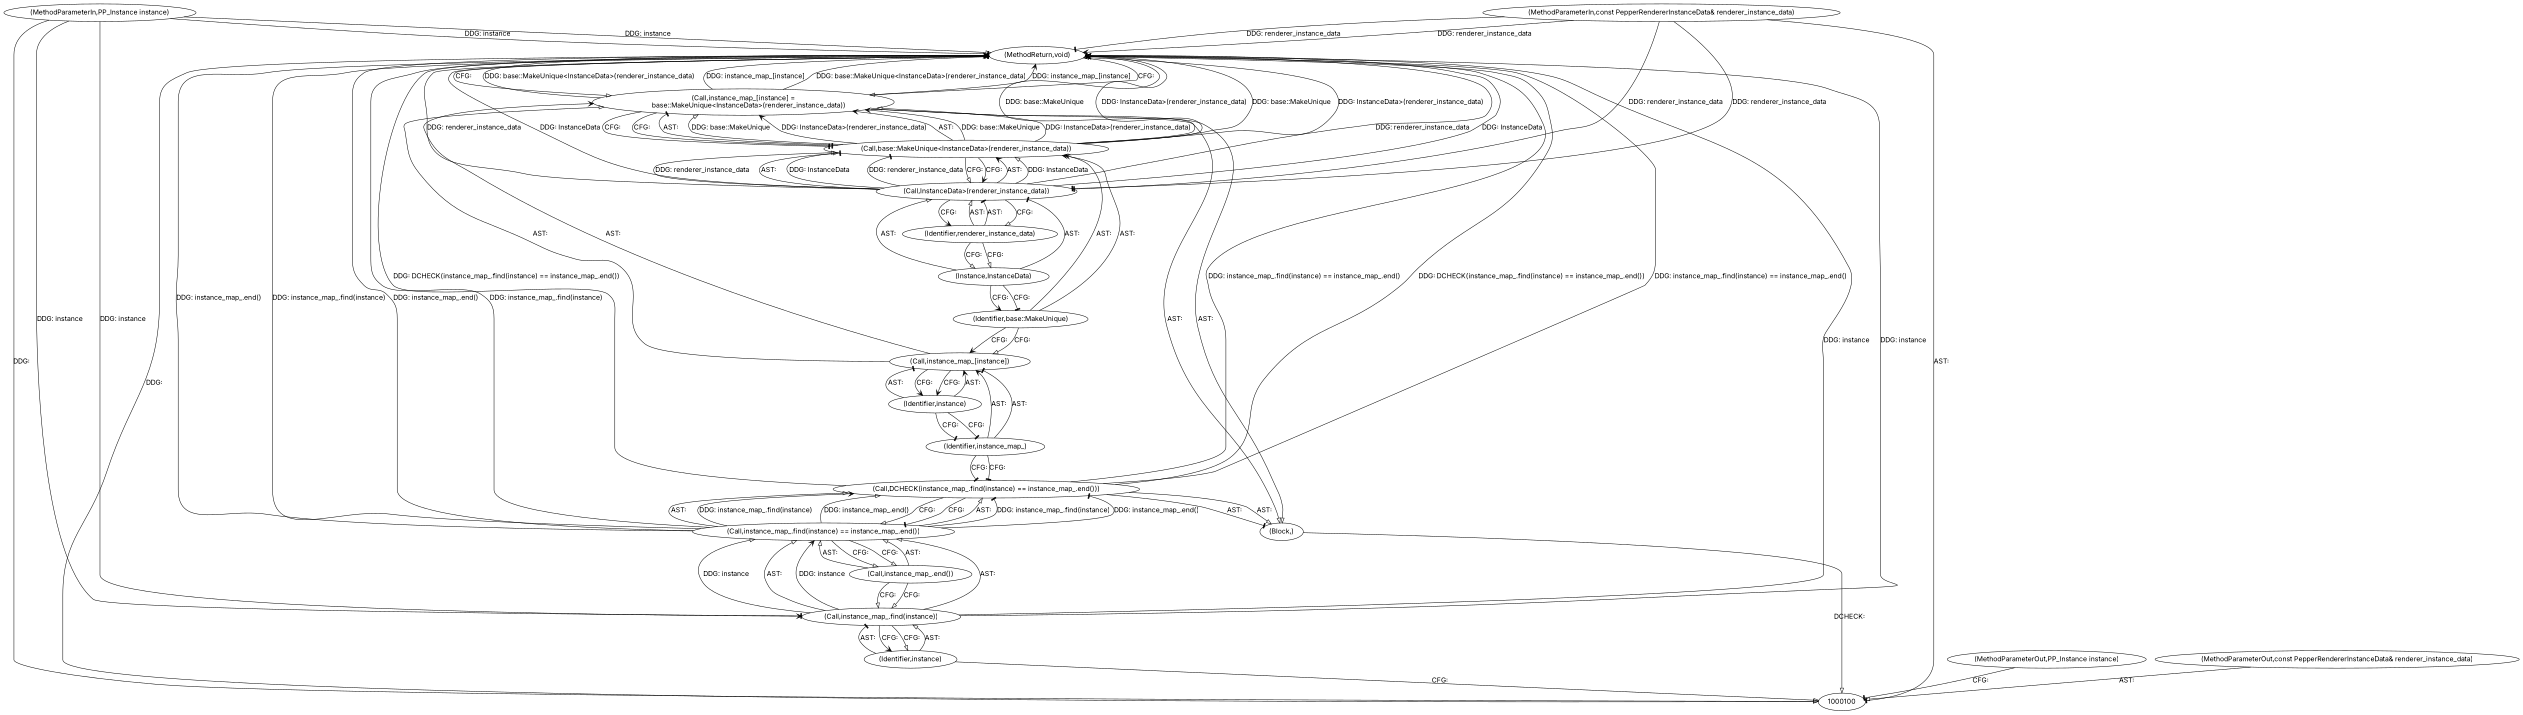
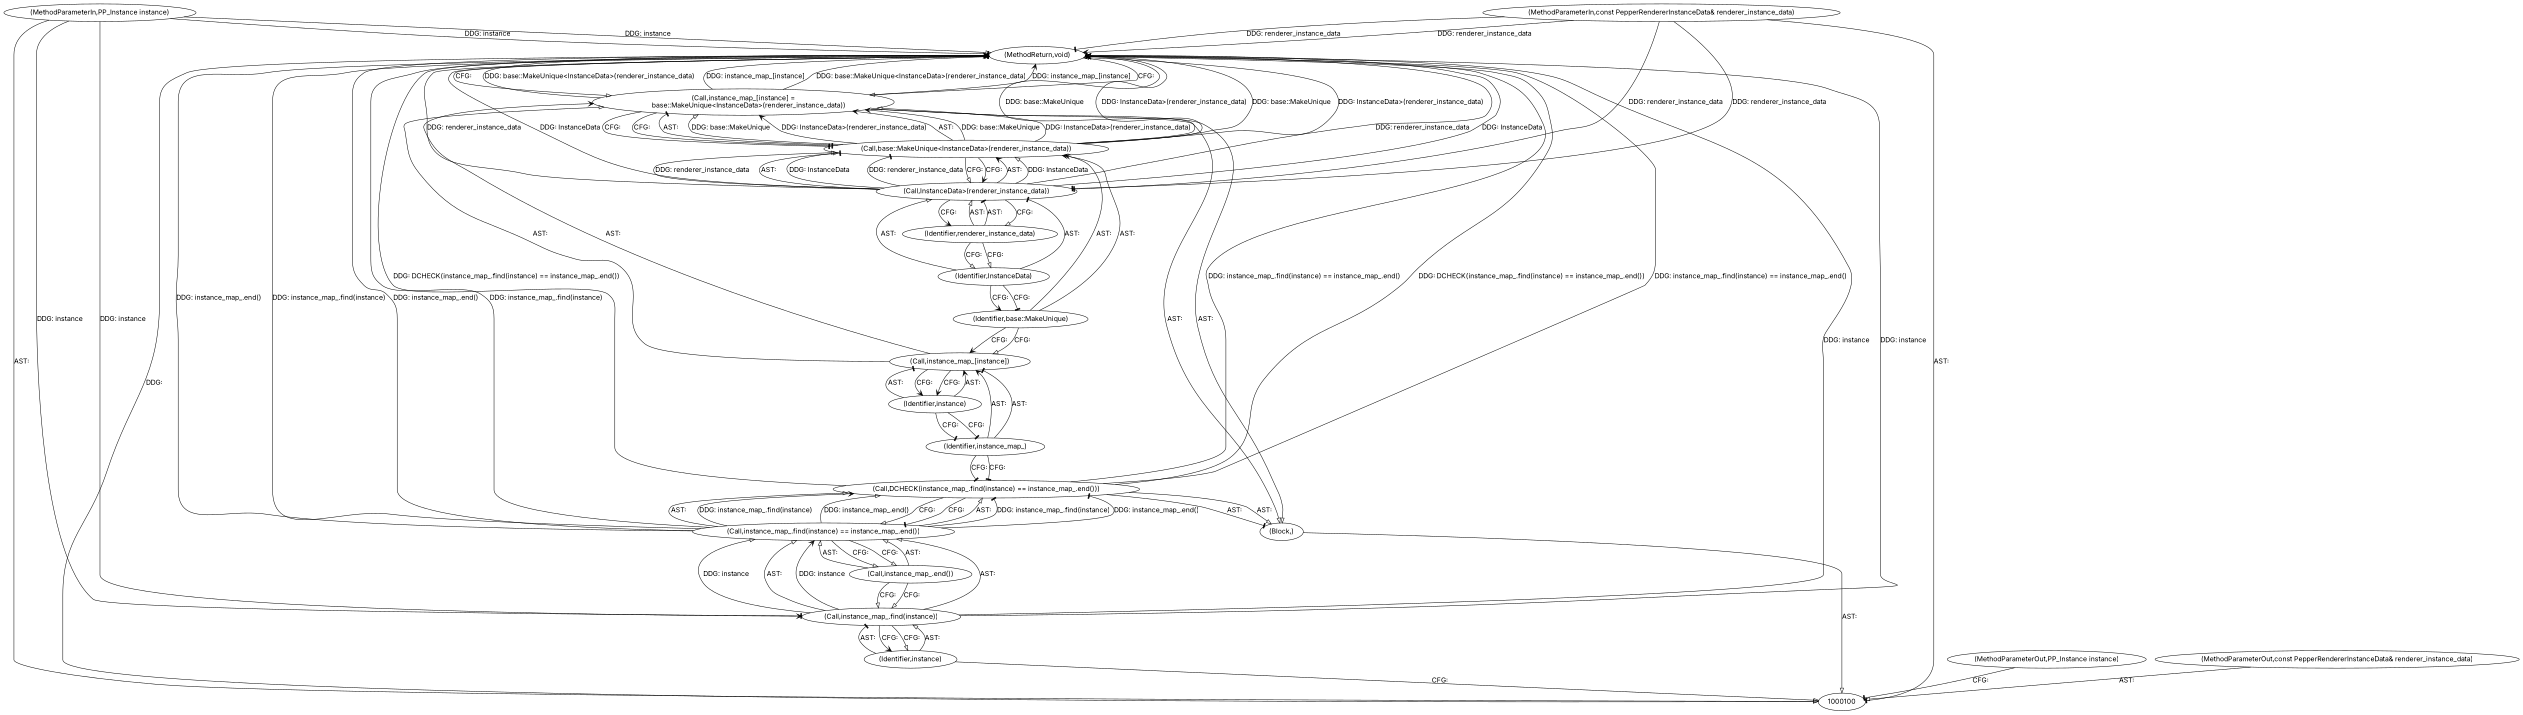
(994, 277) -> (994, 277)
(22, 362) -> (22, 362)
(1850, 617) -> (1850, 617)
